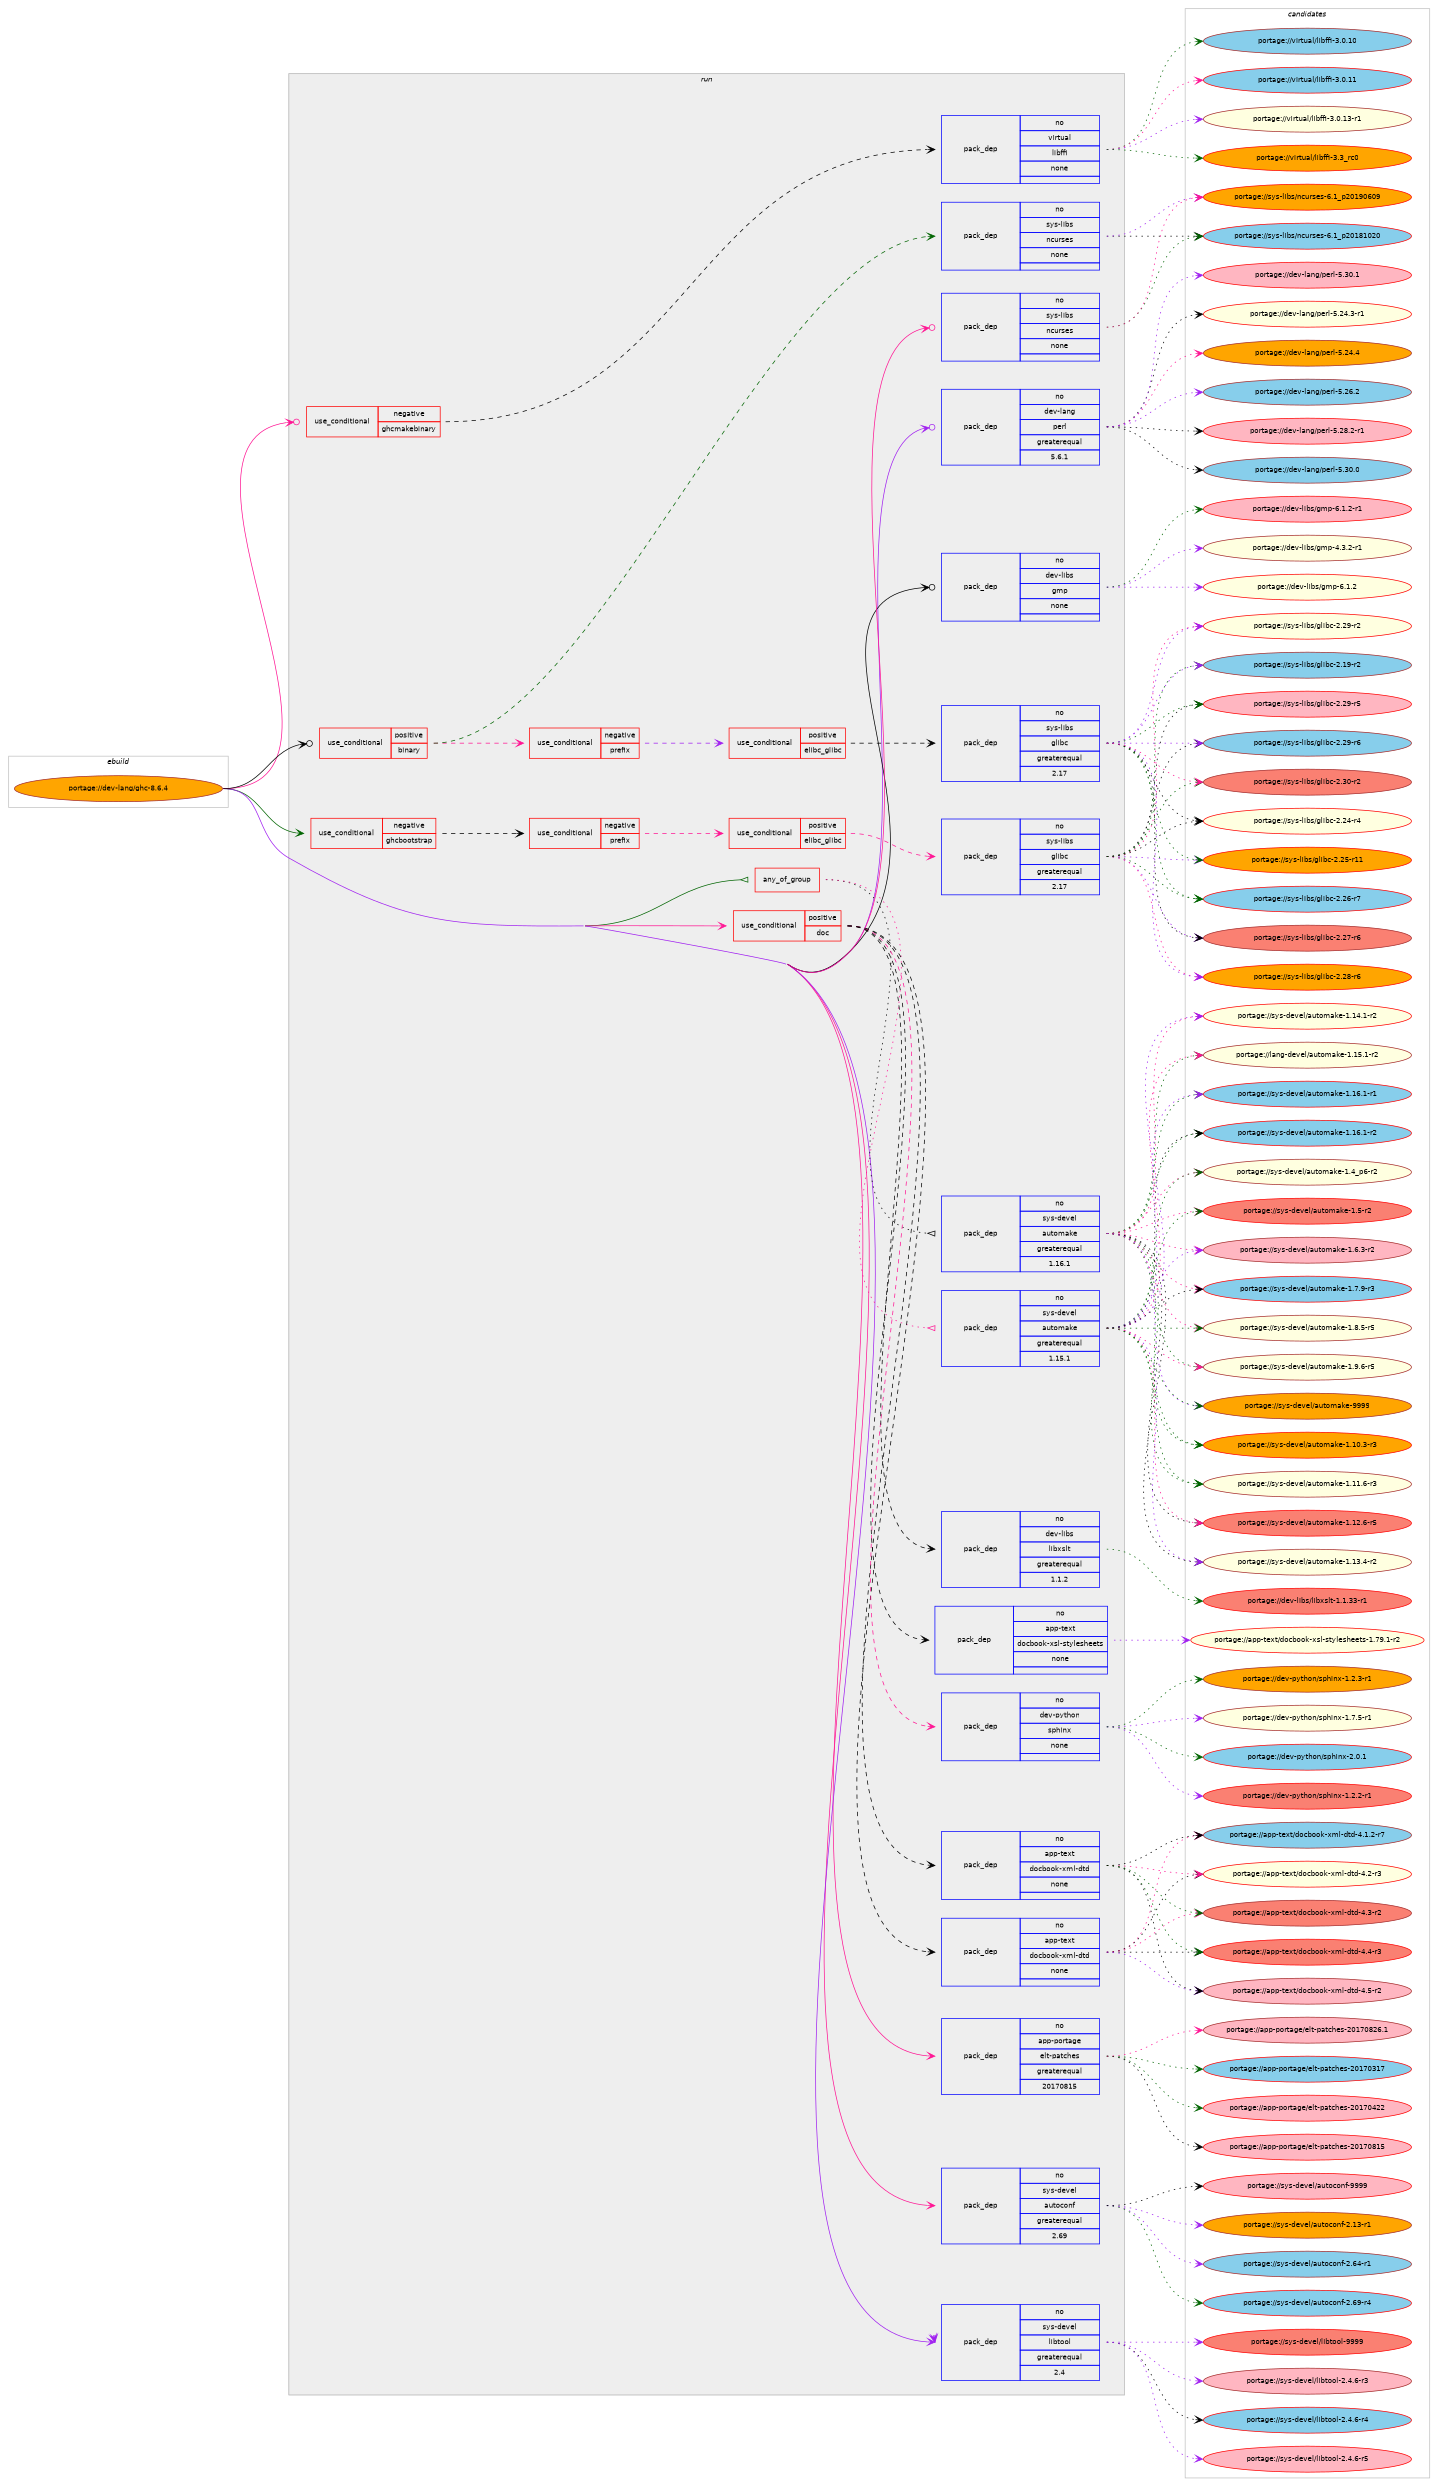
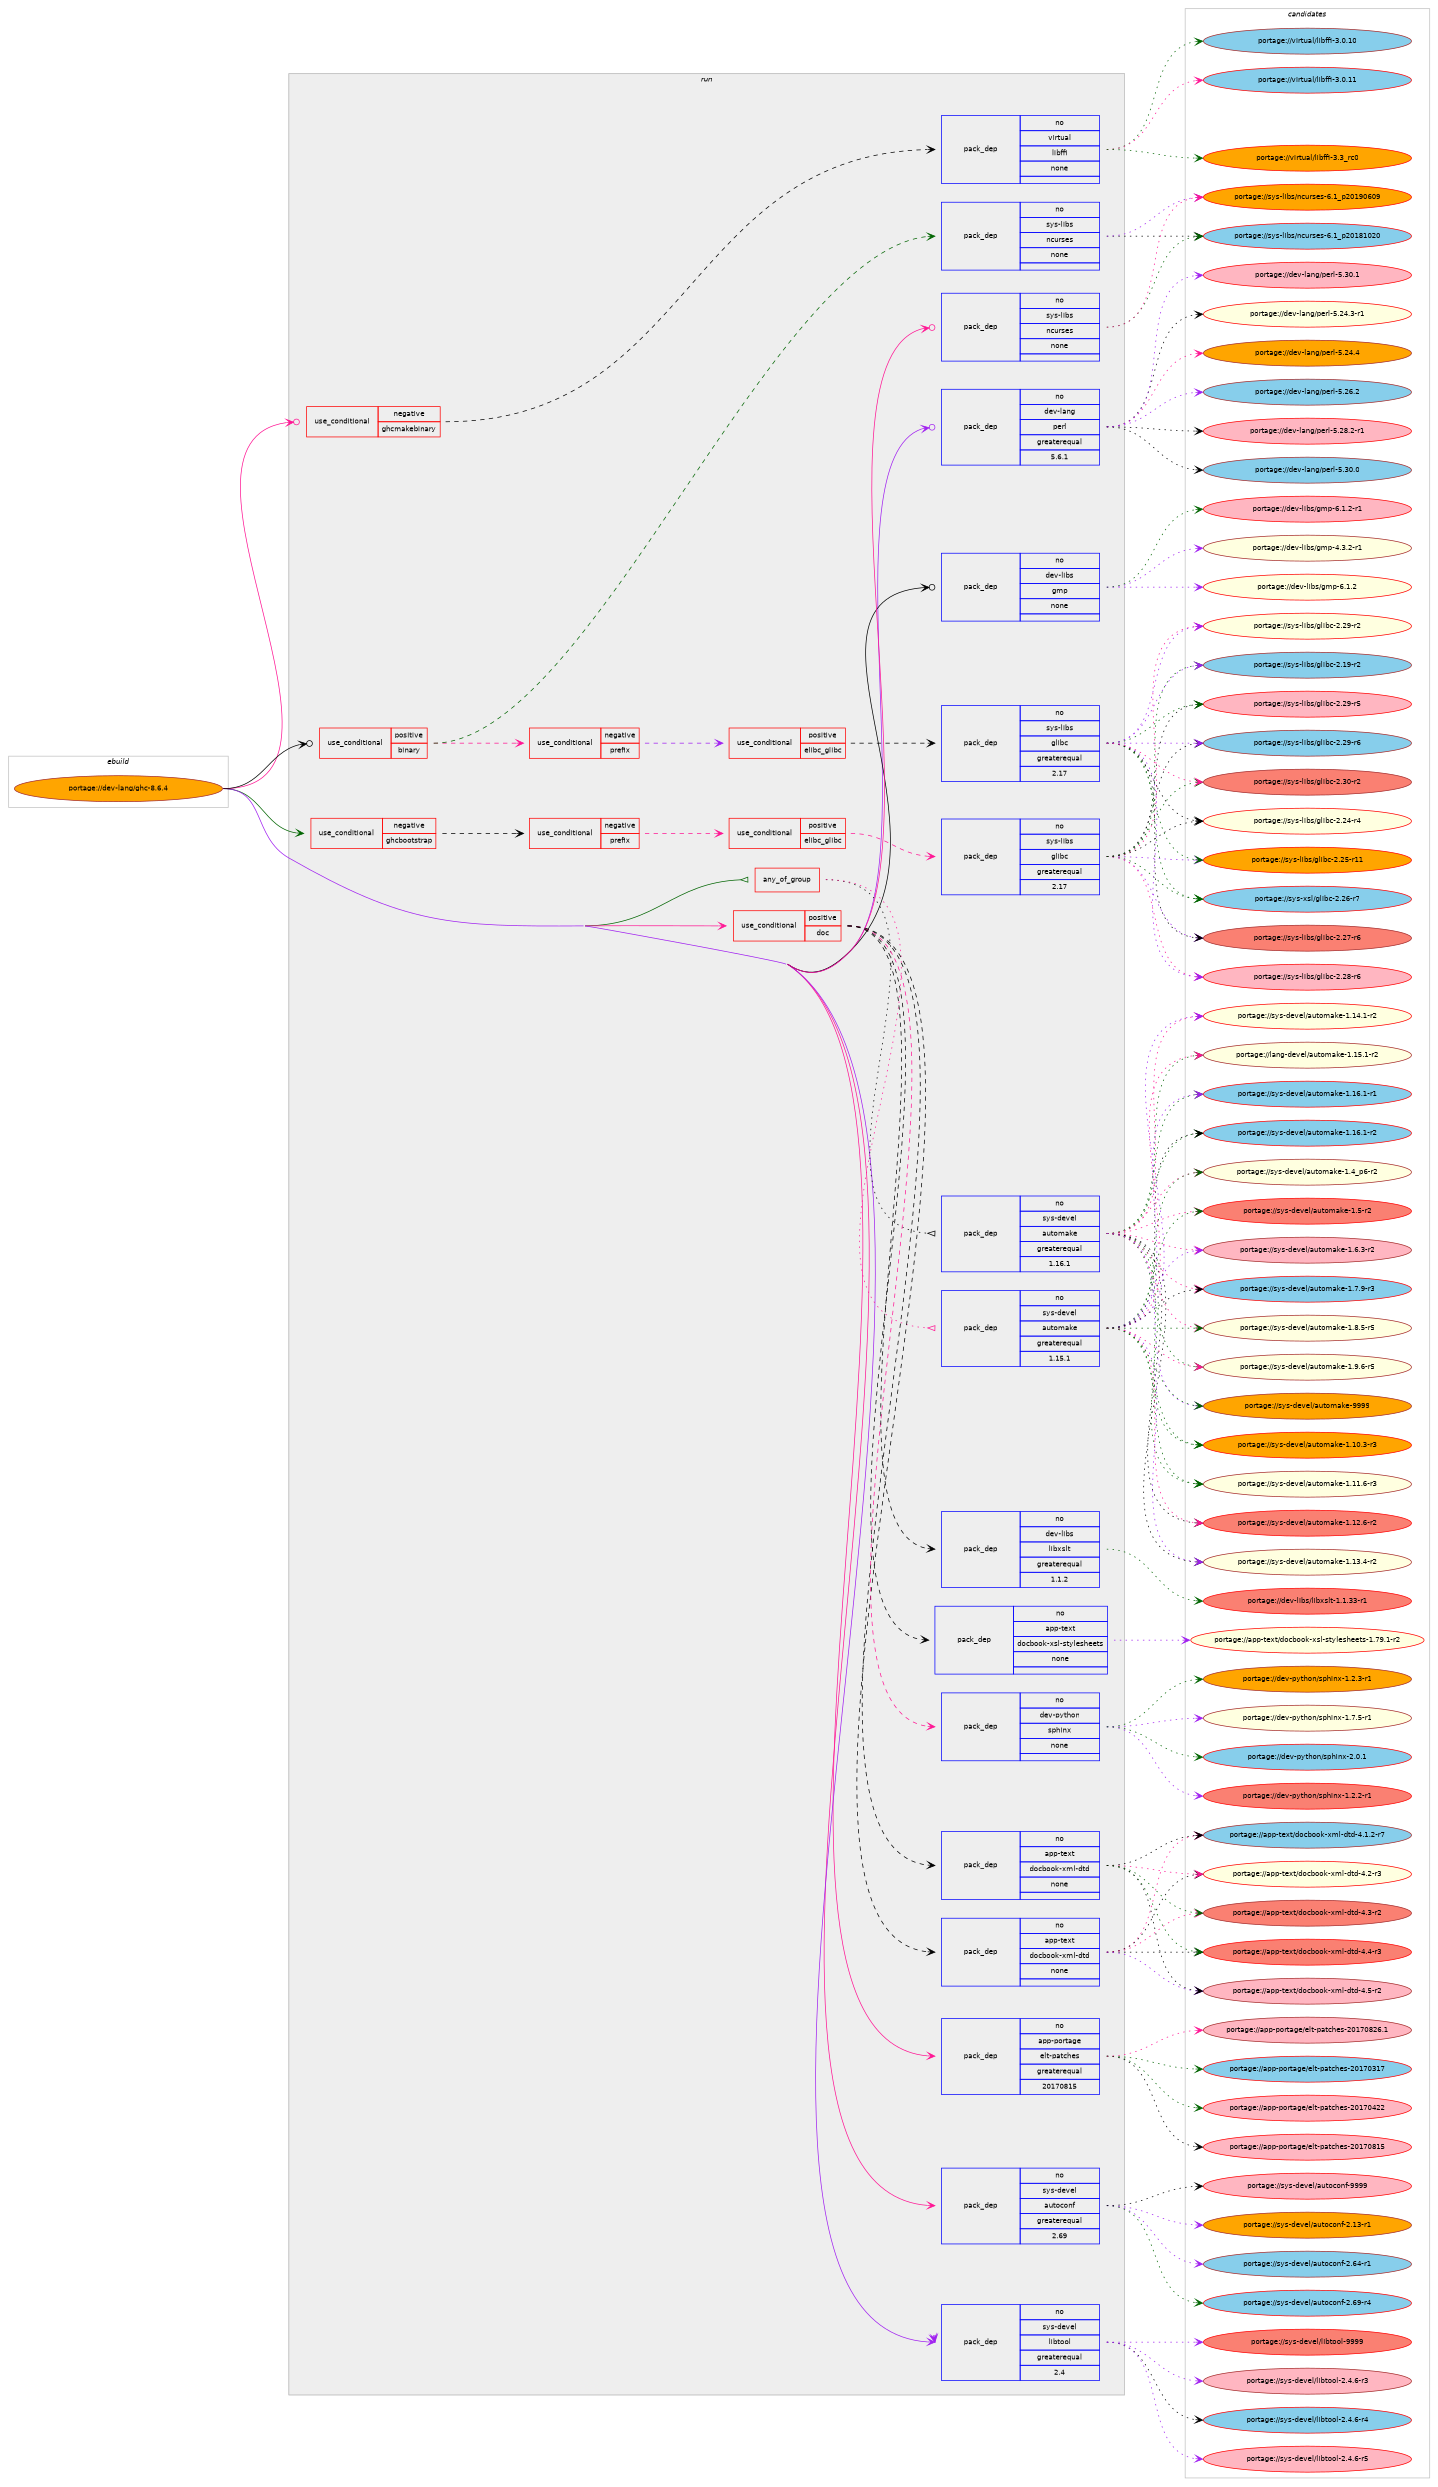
(1307, 119) -> none
(1307, 899) -> (1307, 899)
(1307, 977) -> (1307, 977)
(1307, 1523) -> (1307, 1523)
